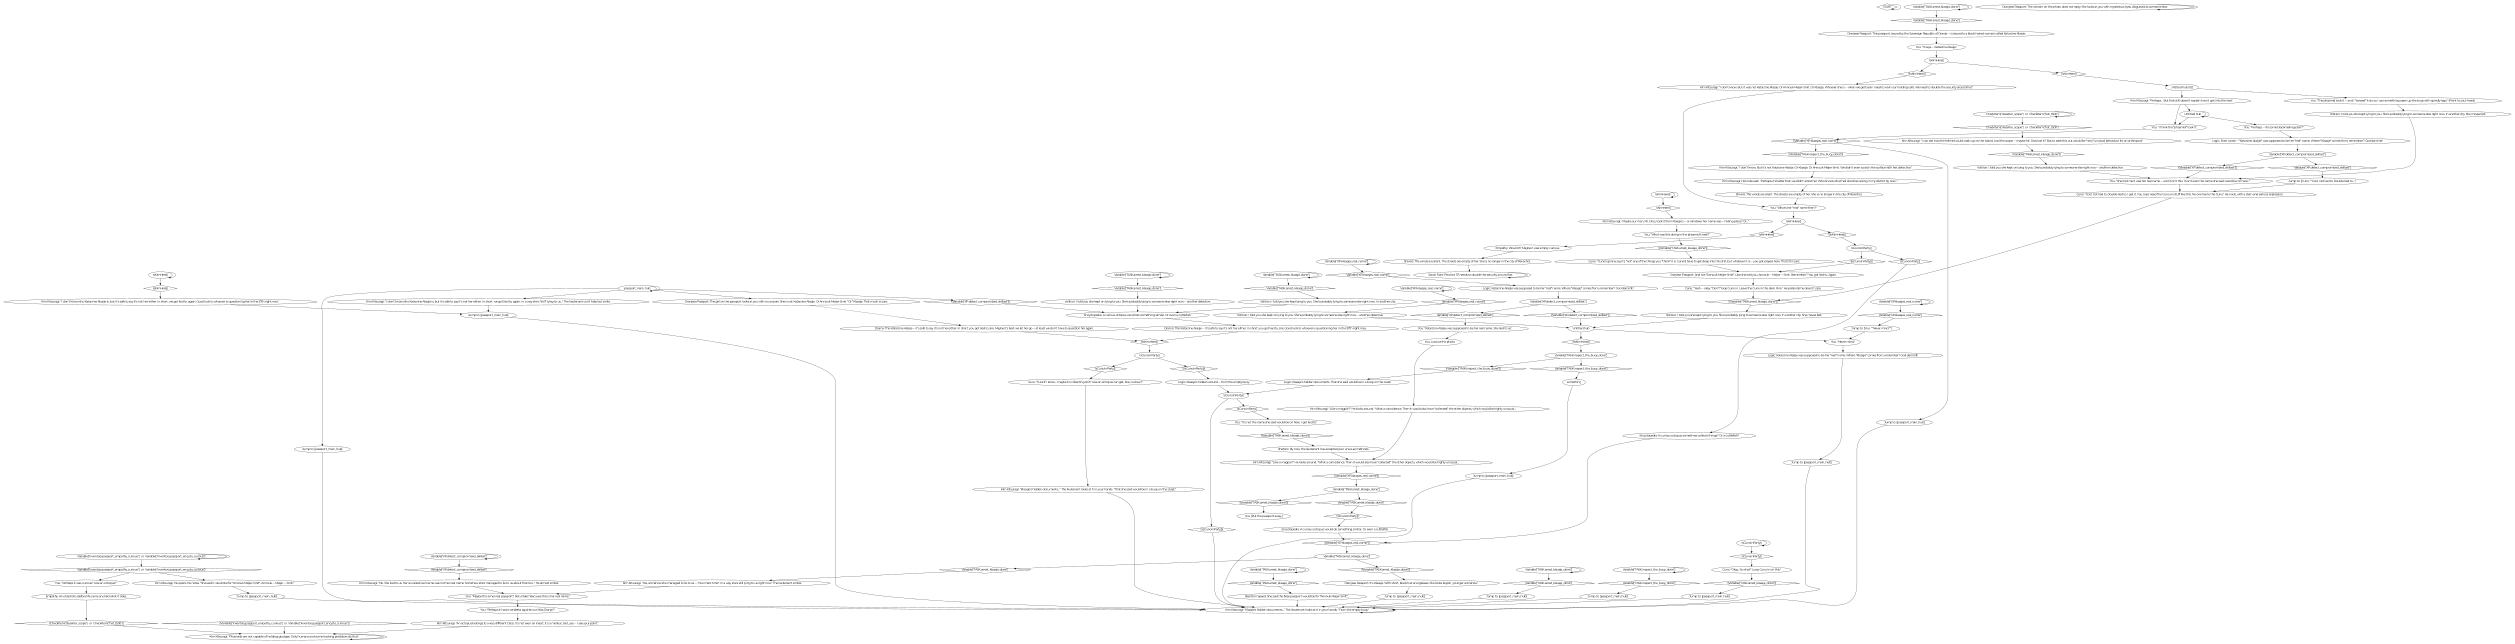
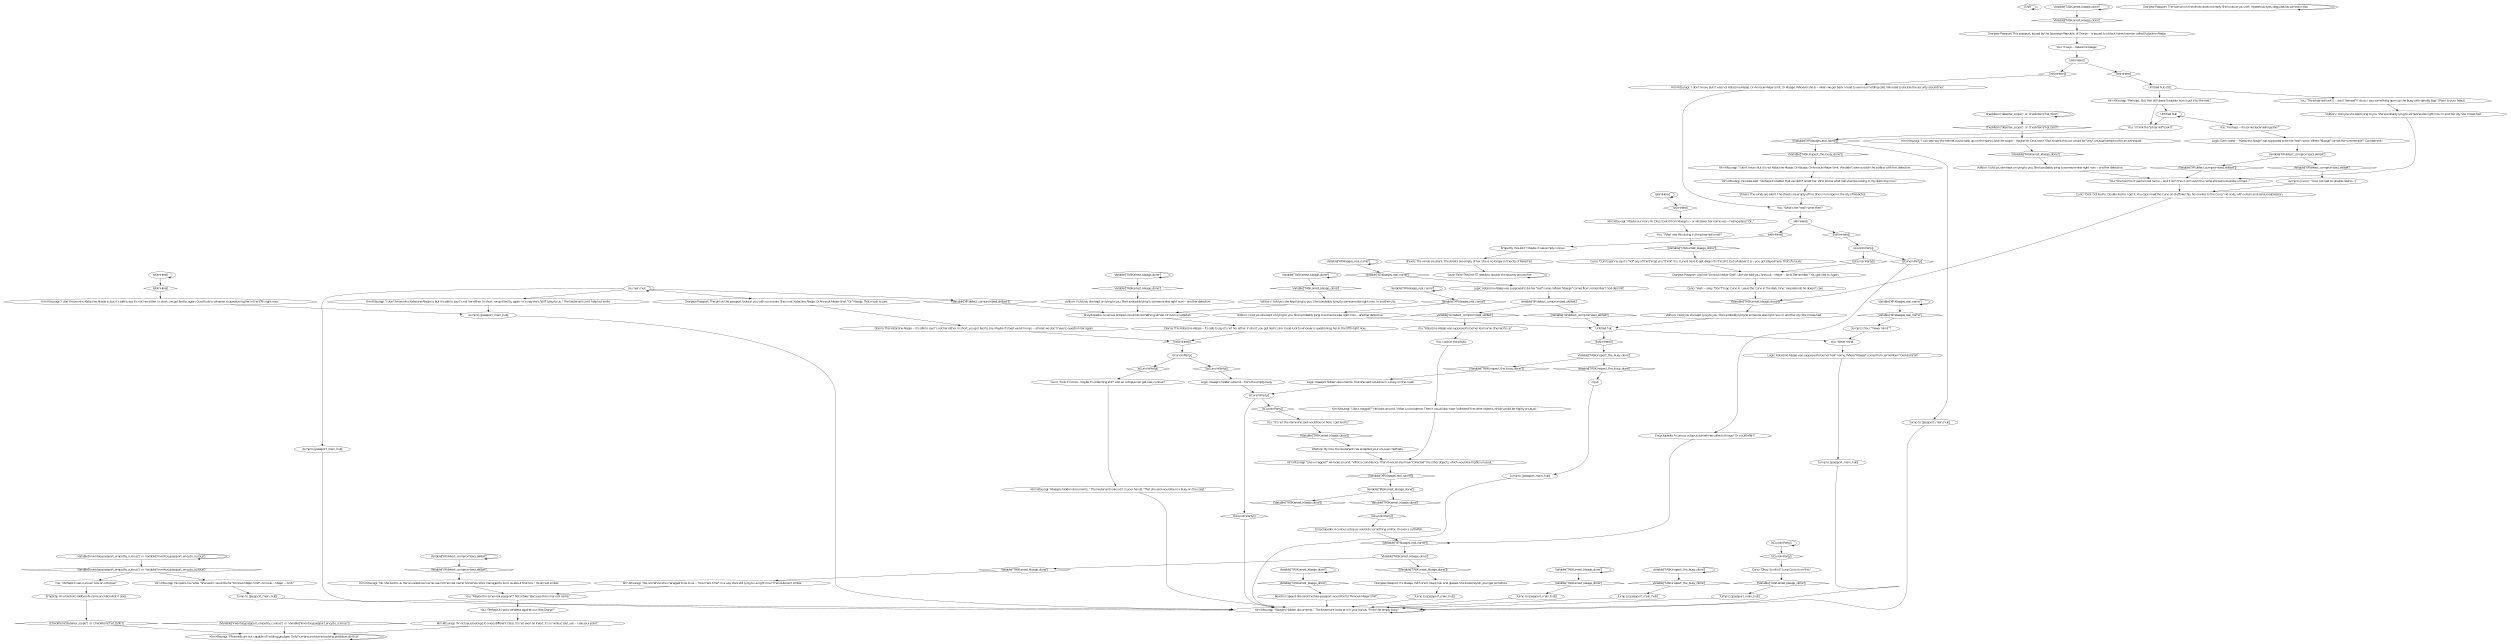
(637, 288) -> (637, 288)
(1574, 382) -> (1595, 382)
(1264, 516) -> none
